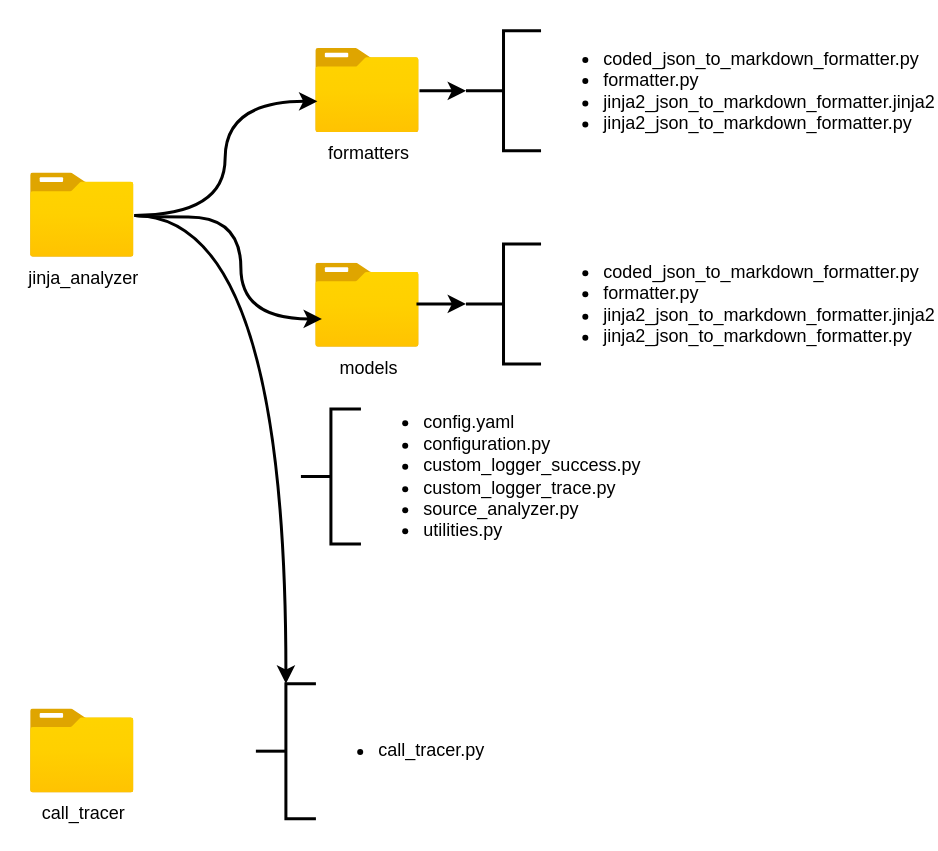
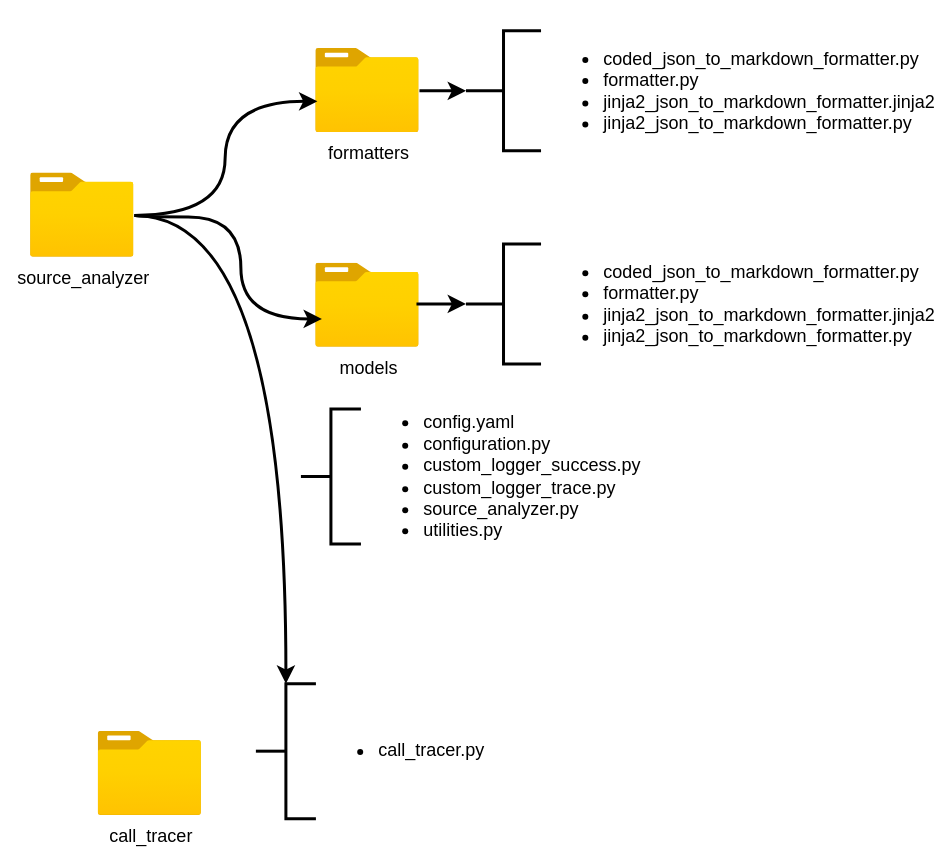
(84, 279) -> (84, 279)
(83, 751) -> (150, 773)
